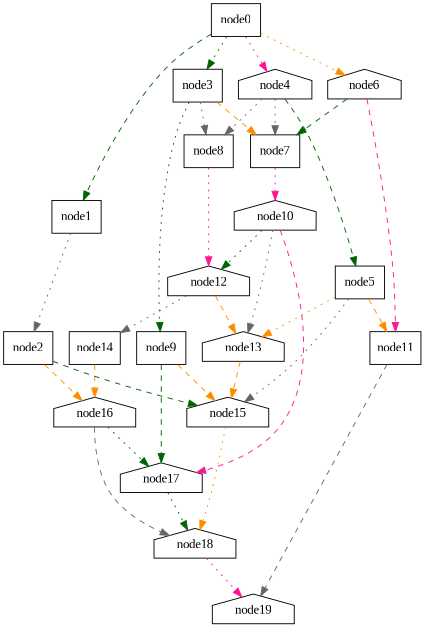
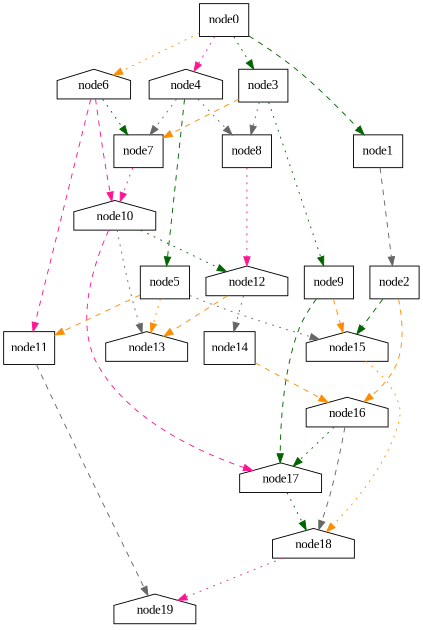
(326, 114) -> (112, 113)
none -> (102, 146)
(54, 278) -> (386, 212)
(237, 375) -> none
